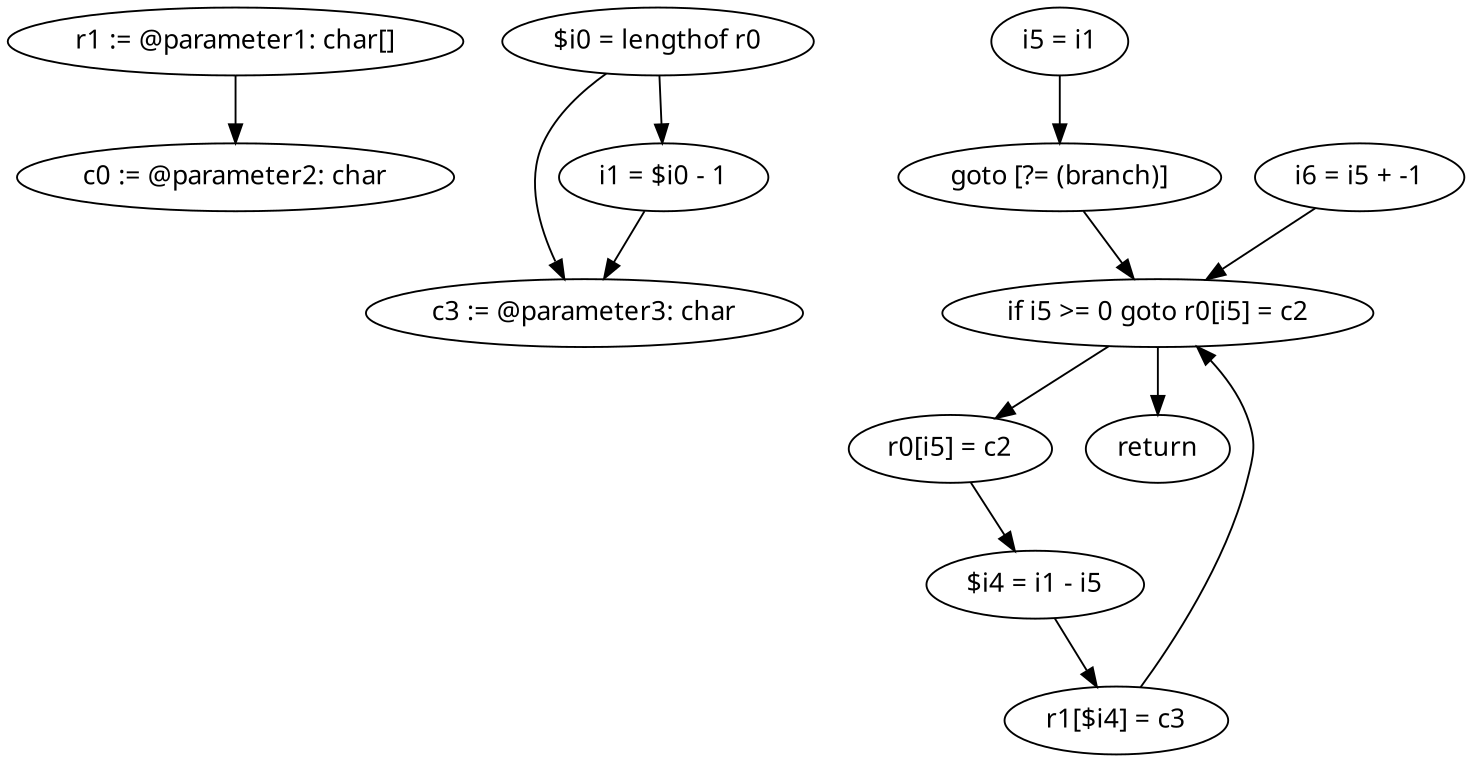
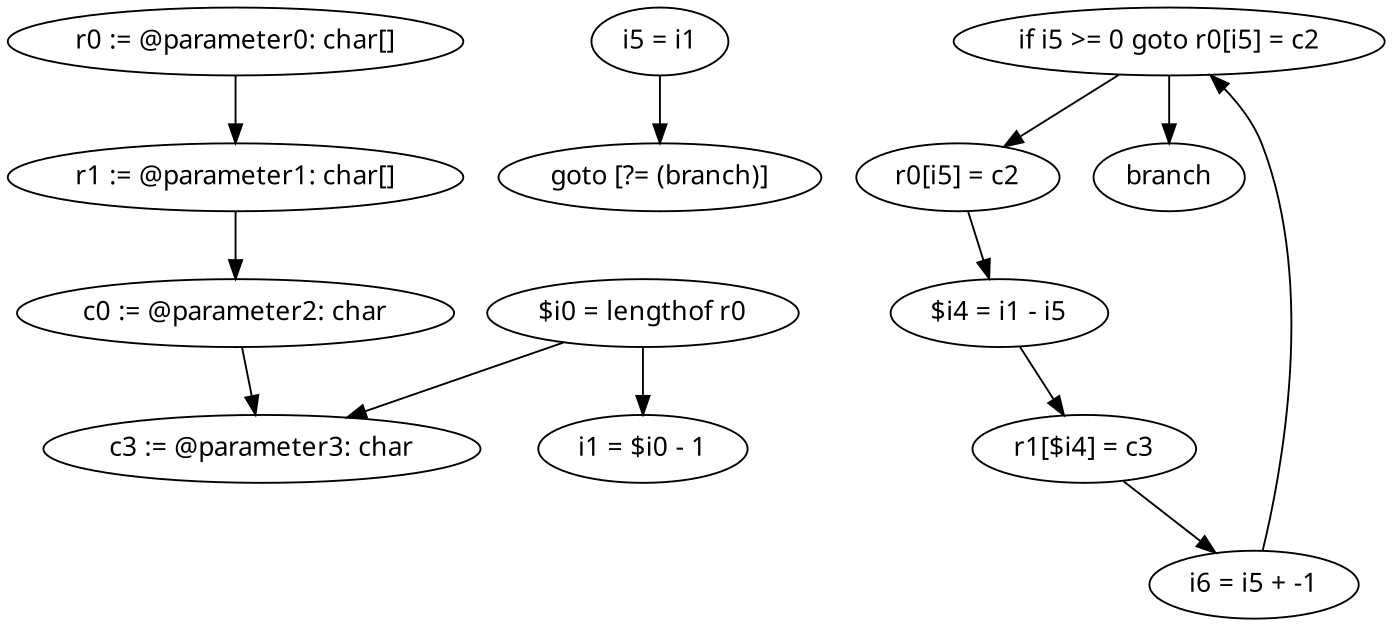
none -> (236, 41)
(629, 237) -> (247, 372)
(1103, 237) -> none
(1158, 449) -> (1169, 177)
(1231, 528) -> (1162, 511)
